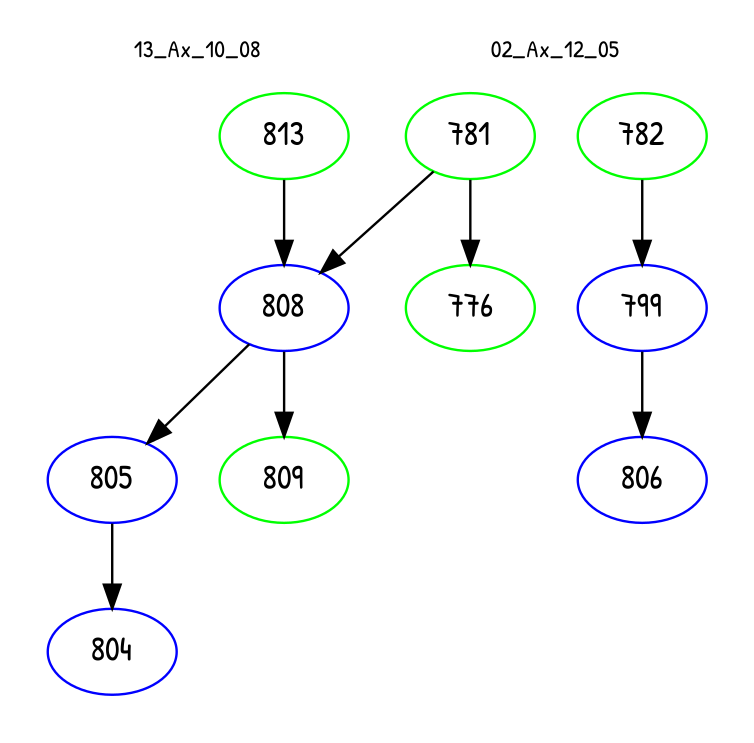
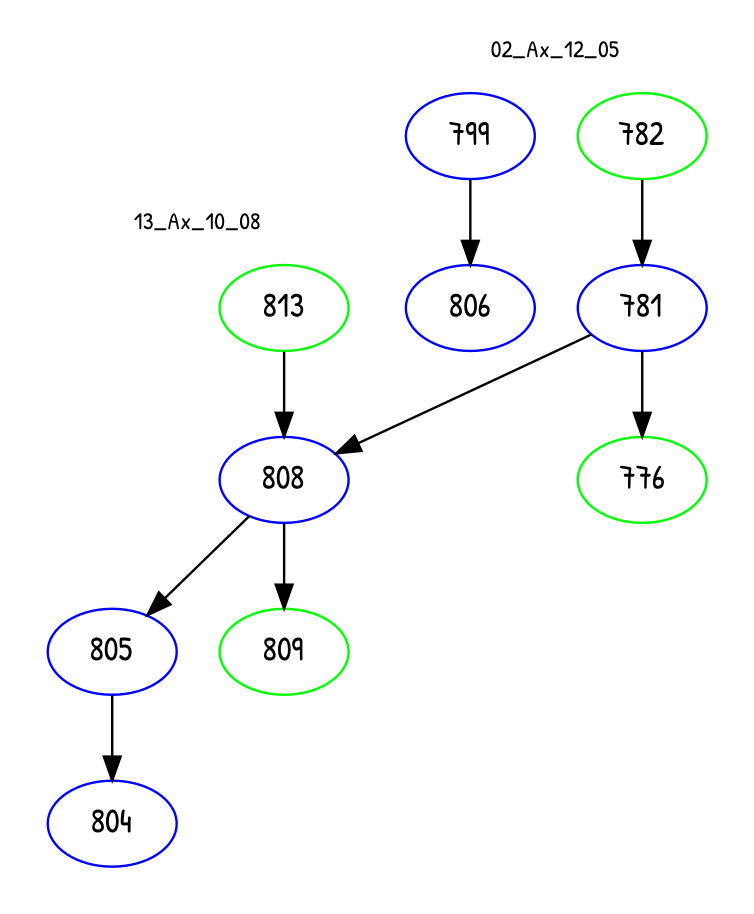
(470, 136) -> (642, 308)
(642, 210) -> (642, 210)
